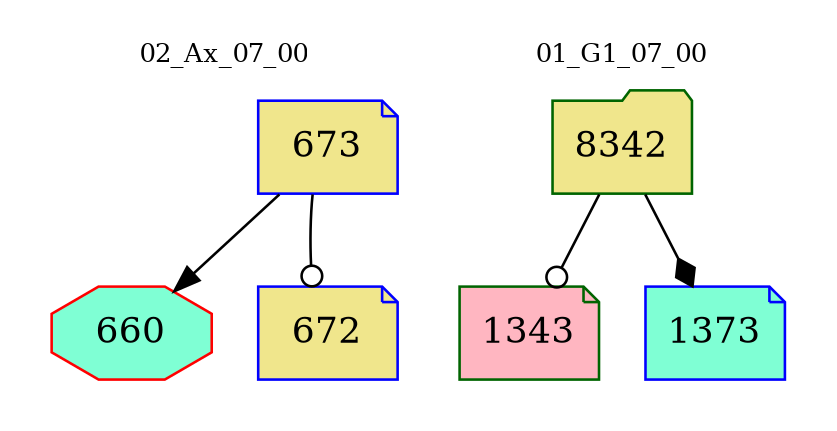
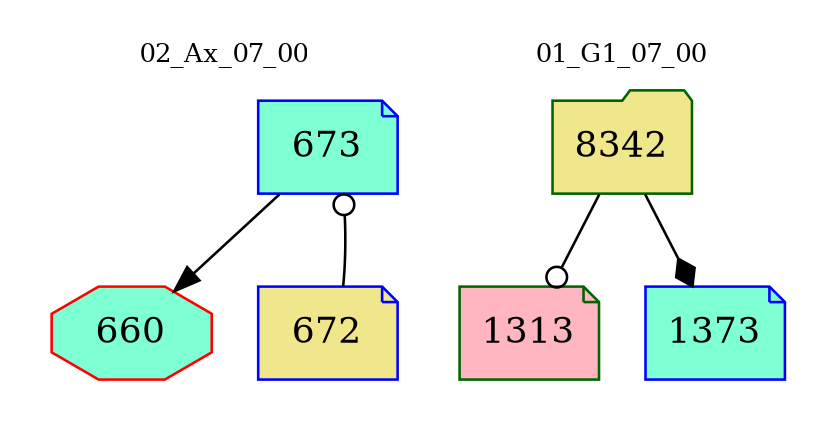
(328, 147) -> (328, 147)
(311, 230) -> (345, 251)
(529, 333) -> (529, 333)
